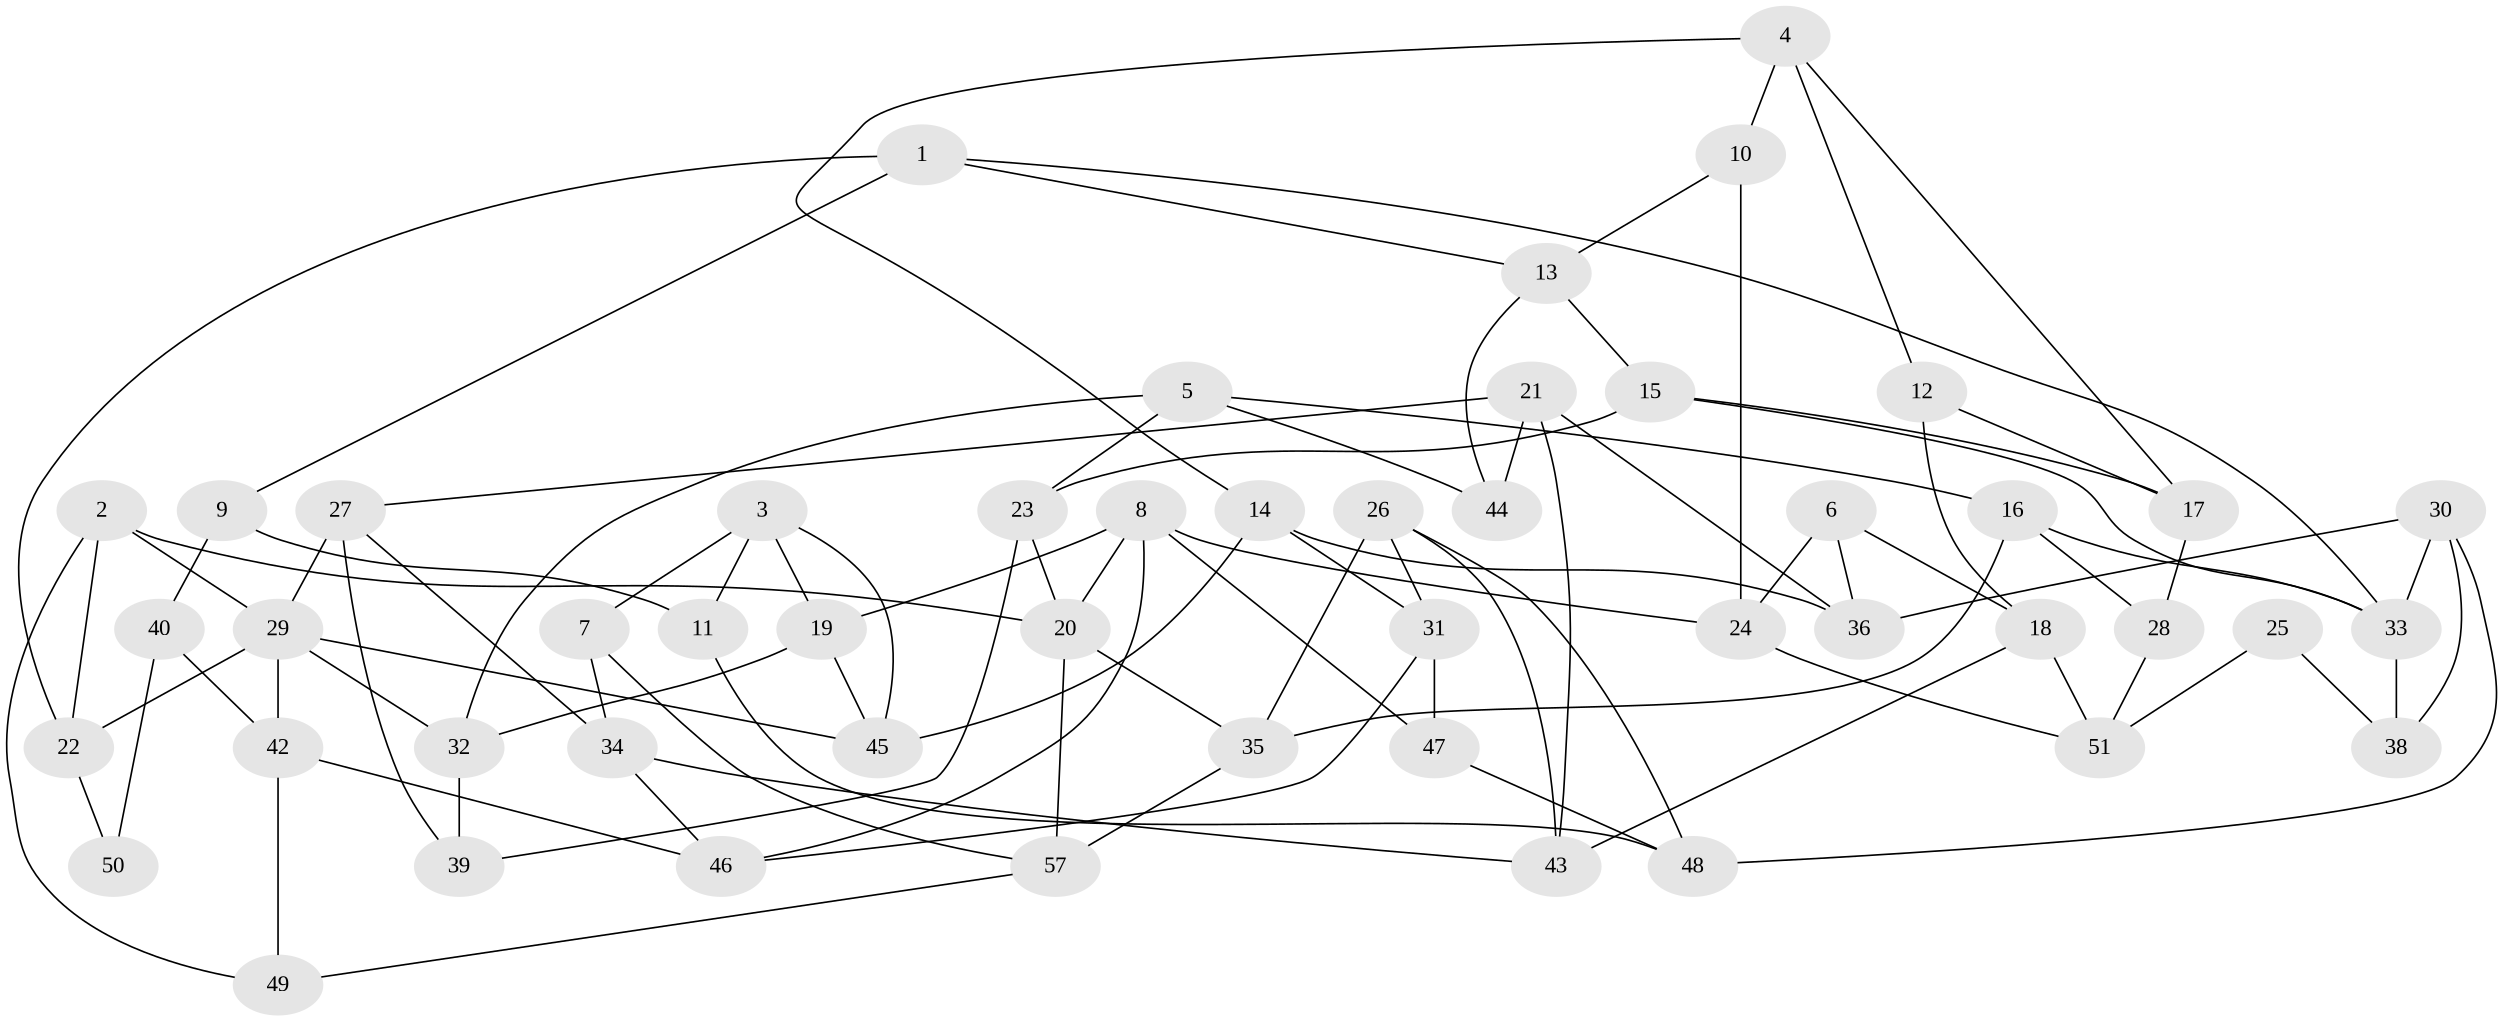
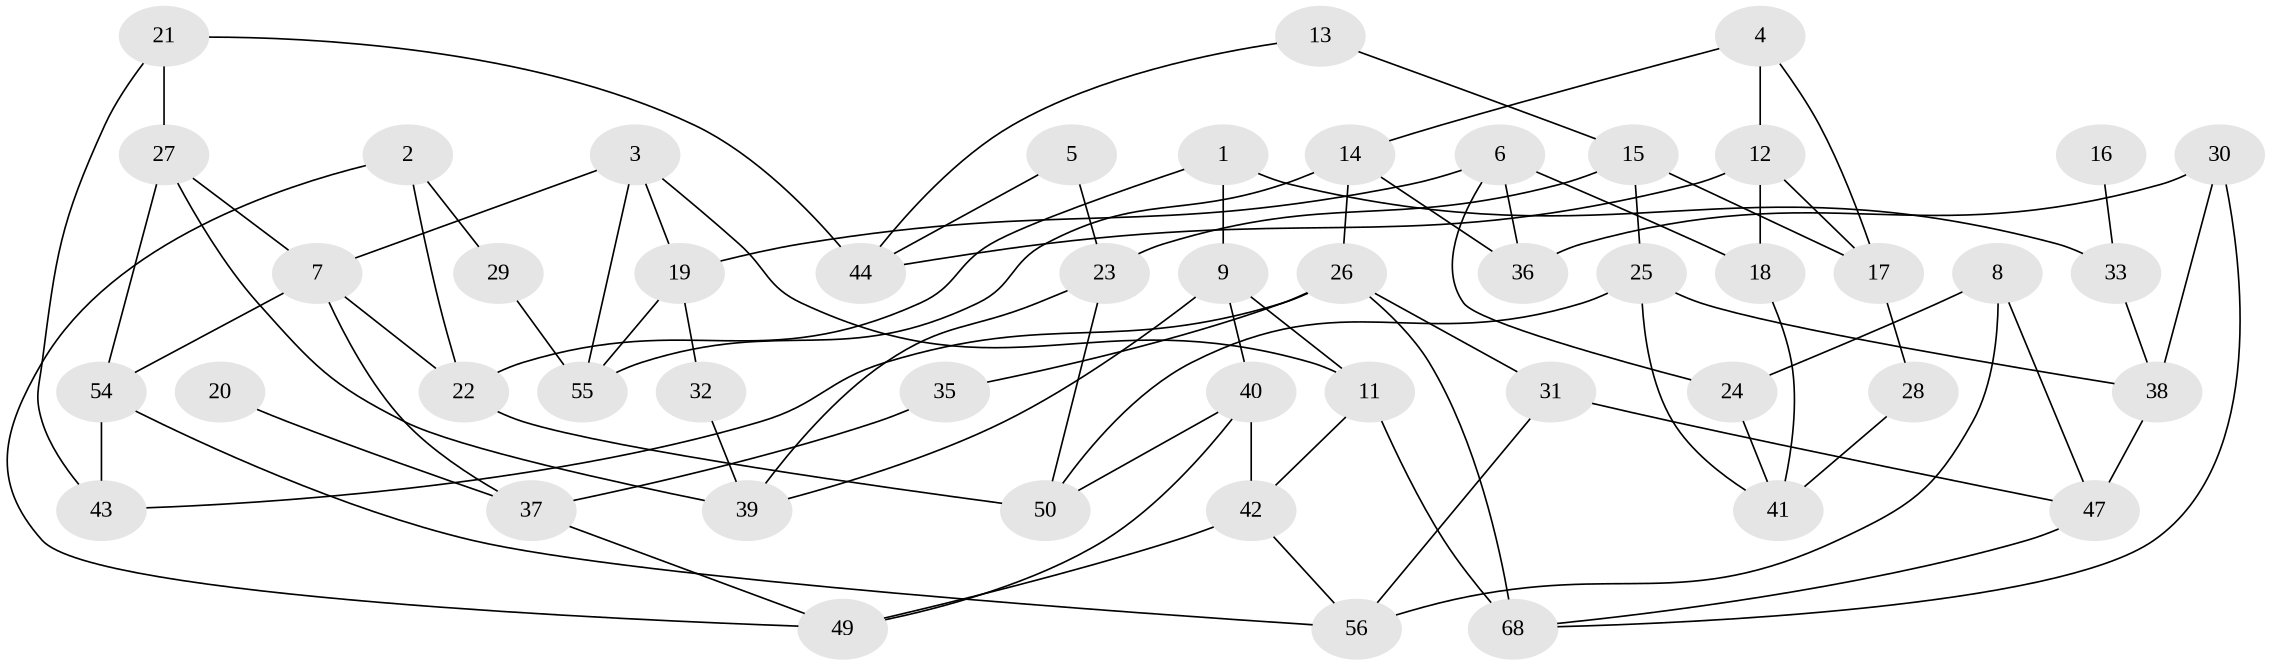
(1741, 155) -> none
(1234, 214) -> none
none -> (1316, 228)
none -> (1309, 325)
none -> (1004, 422)
(1621, 441) -> none
none -> (2126, 451)
(769, 458) -> none
(2060, 476) -> (1638, 214)
(1696, 511) -> none
none -> (1079, 554)
(1327, 557) -> (1346, 214)
(314, 561) -> (245, 218)
(2083, 568) -> none
(1044, 570) -> (1074, 397)
(1103, 570) -> none
(2419, 570) -> none
(985, 576) -> (998, 222)
(510, 586) -> none
(357, 681) -> none
(174, 688) -> (390, 333)
(1159, 688) -> none
(278, 689) -> (1311, 451)
(1682, 703) -> none
(612, 748) -> (101, 392)
(878, 748) -> (582, 392)
(1799, 748) -> none
(2100, 748) -> (1778, 511)
(721, 866) -> (1357, 629)
(1056, 866) -> (531, 511)
(1693, 866) -> (1513, 629)
